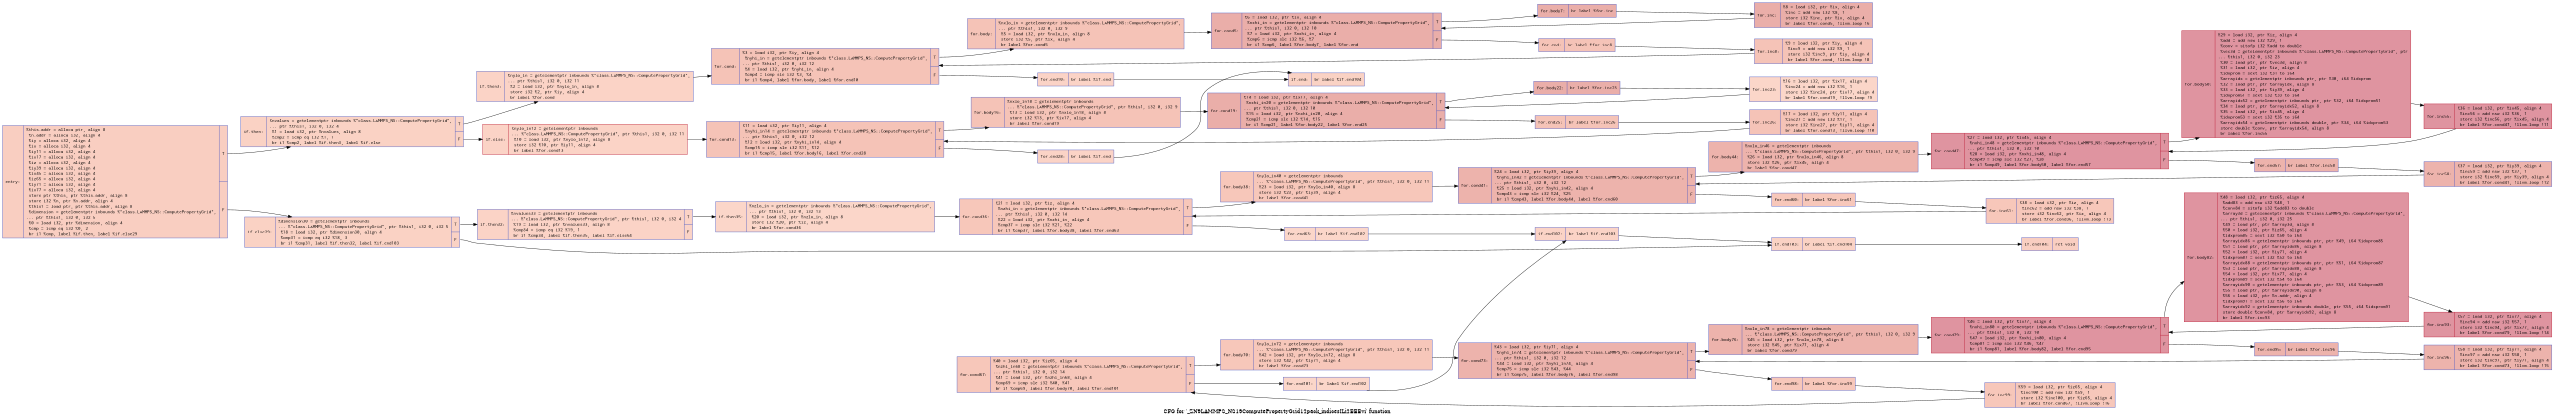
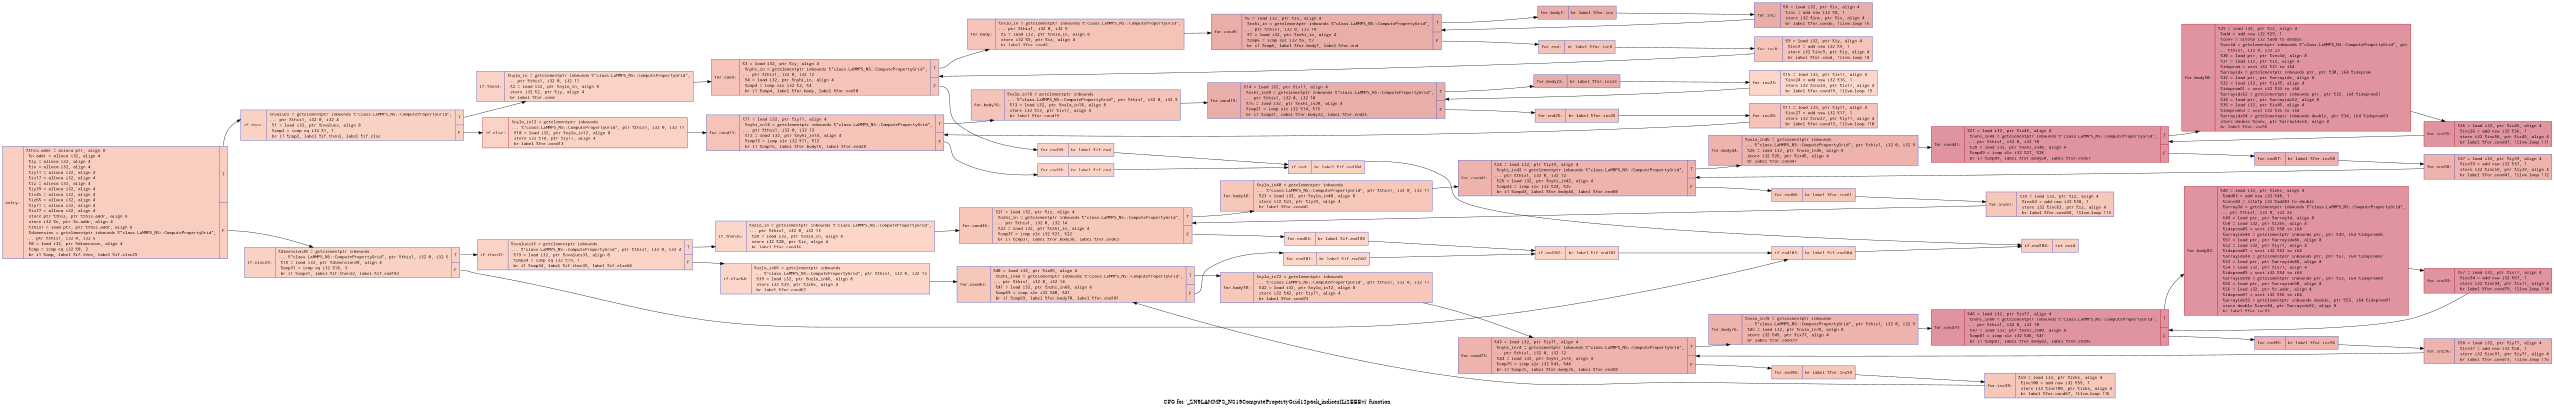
none -> (1682, 230)
none -> (825, 279)
